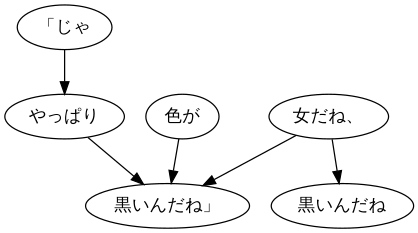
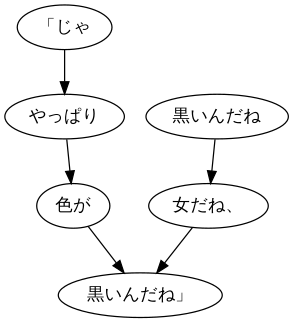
(335, 155) -> (213, 155)
(111, 157) -> (68, 155)
